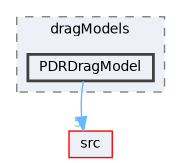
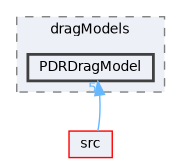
(81, 101) -> (100, 113)
